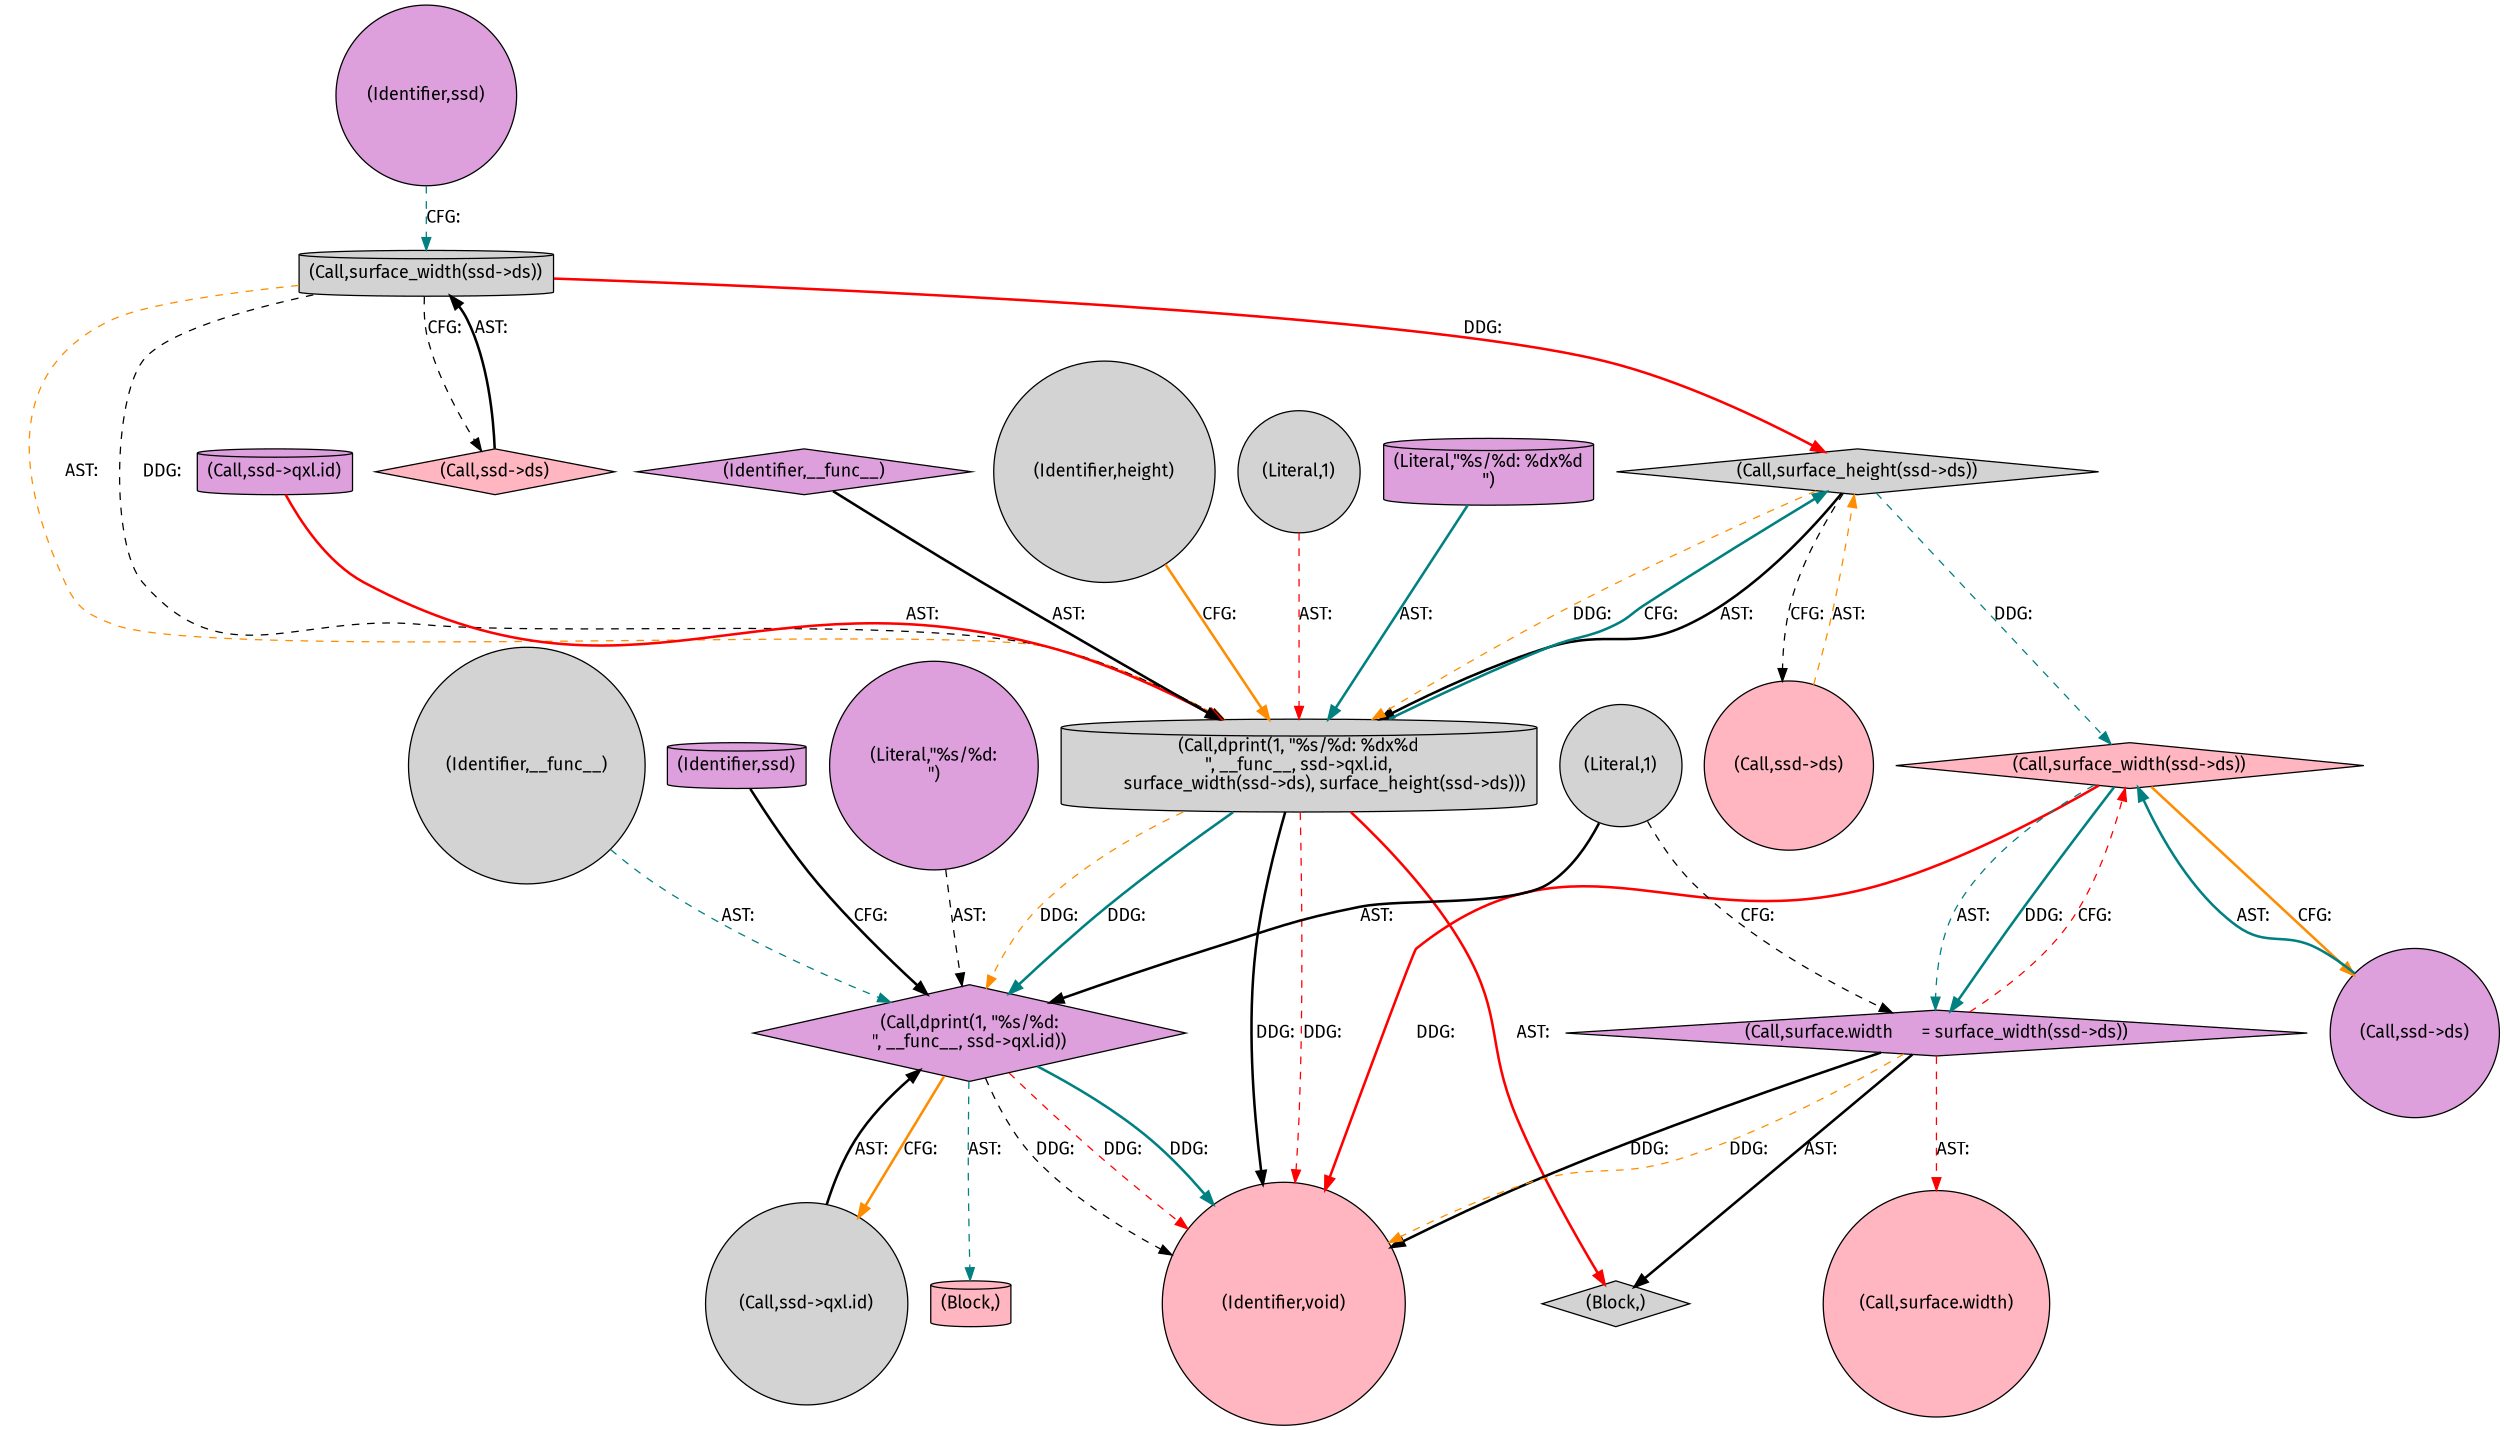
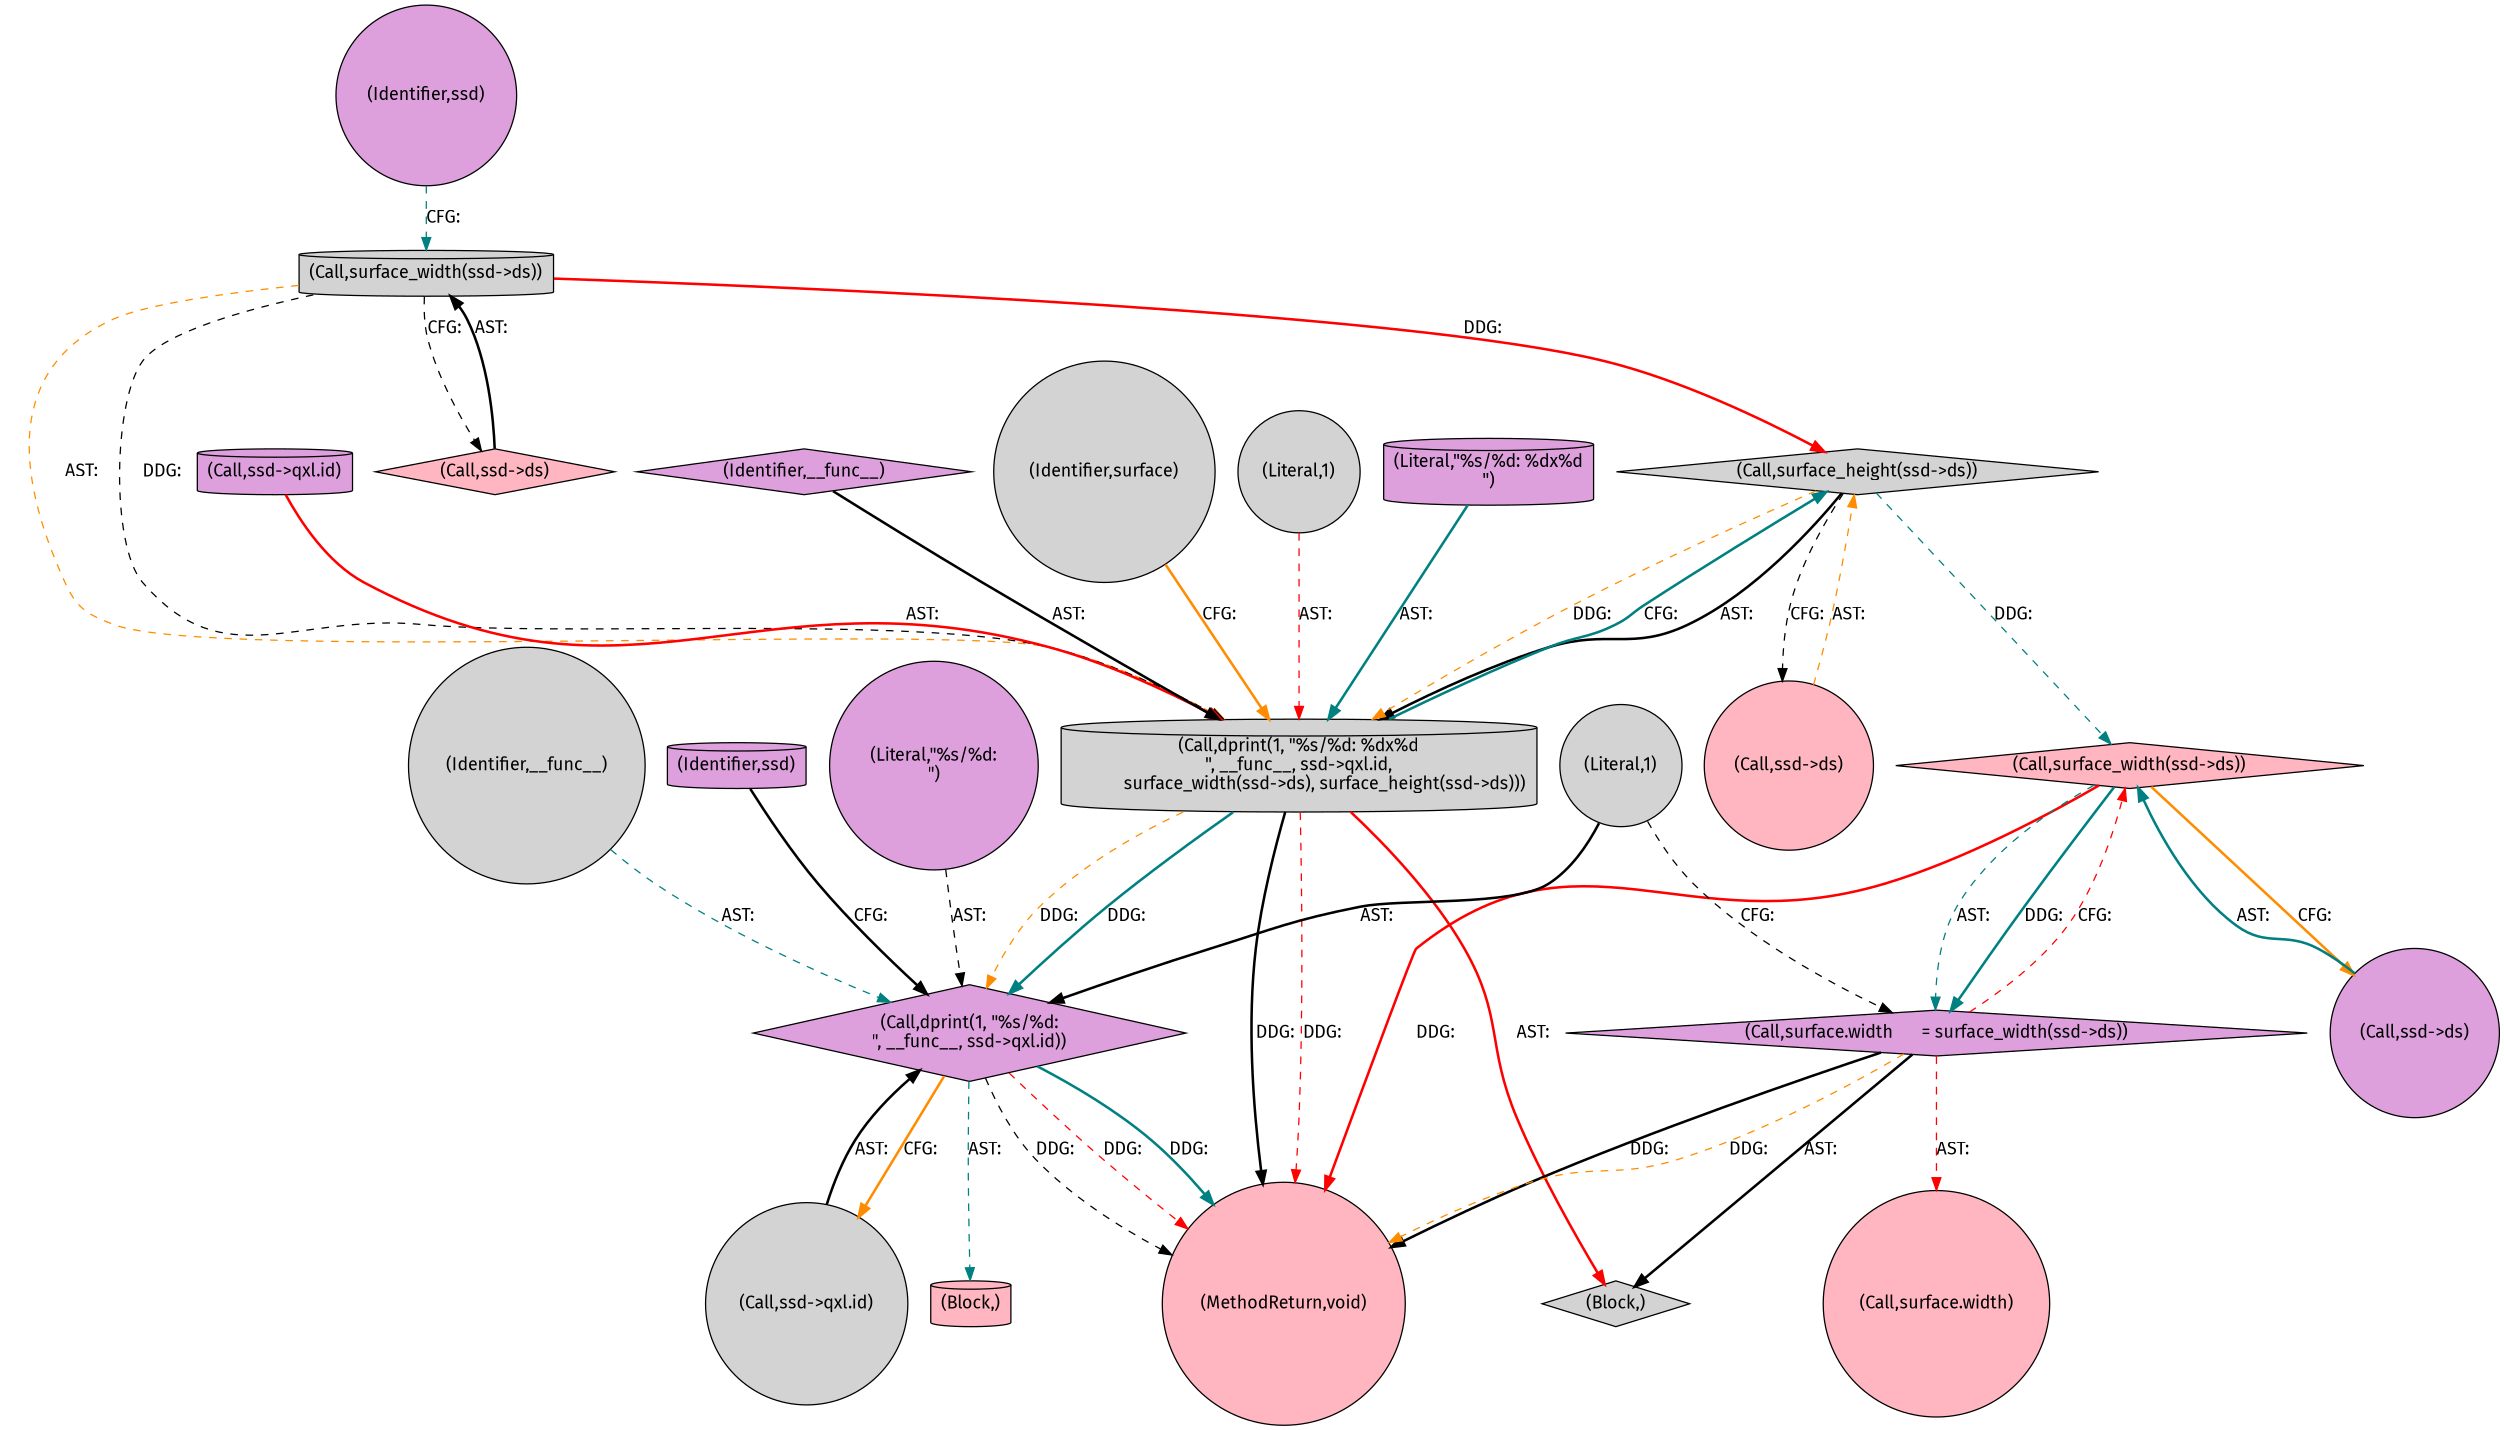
(1104, 472) -> (1104, 472)
(1284, 1304) -> (1284, 1304)
